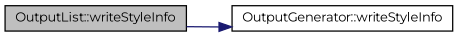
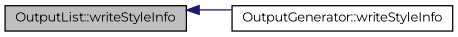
(203, 27) -> (216, 10)
